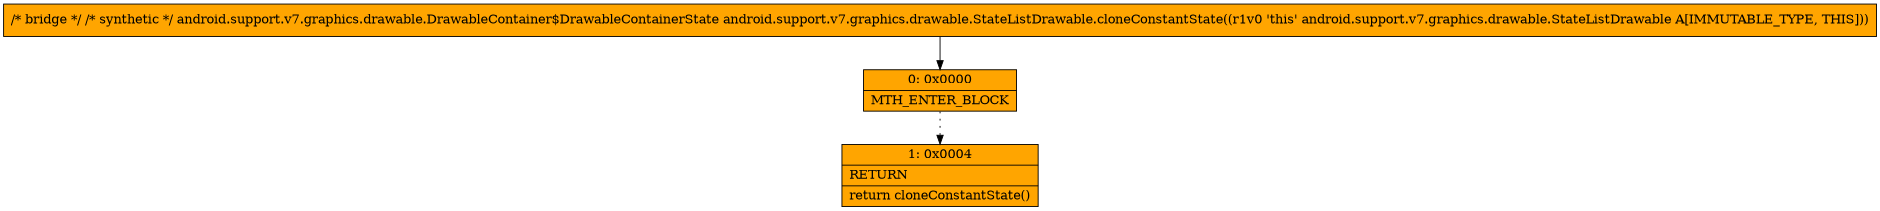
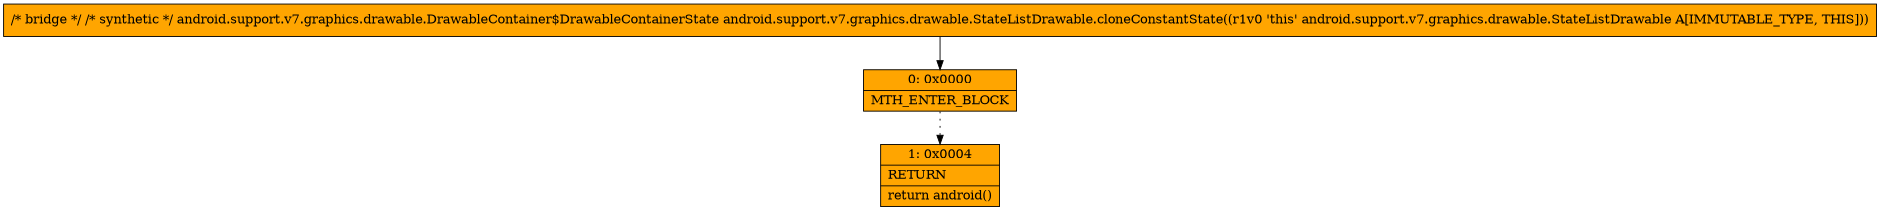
(940, 196) -> (940, 196)
